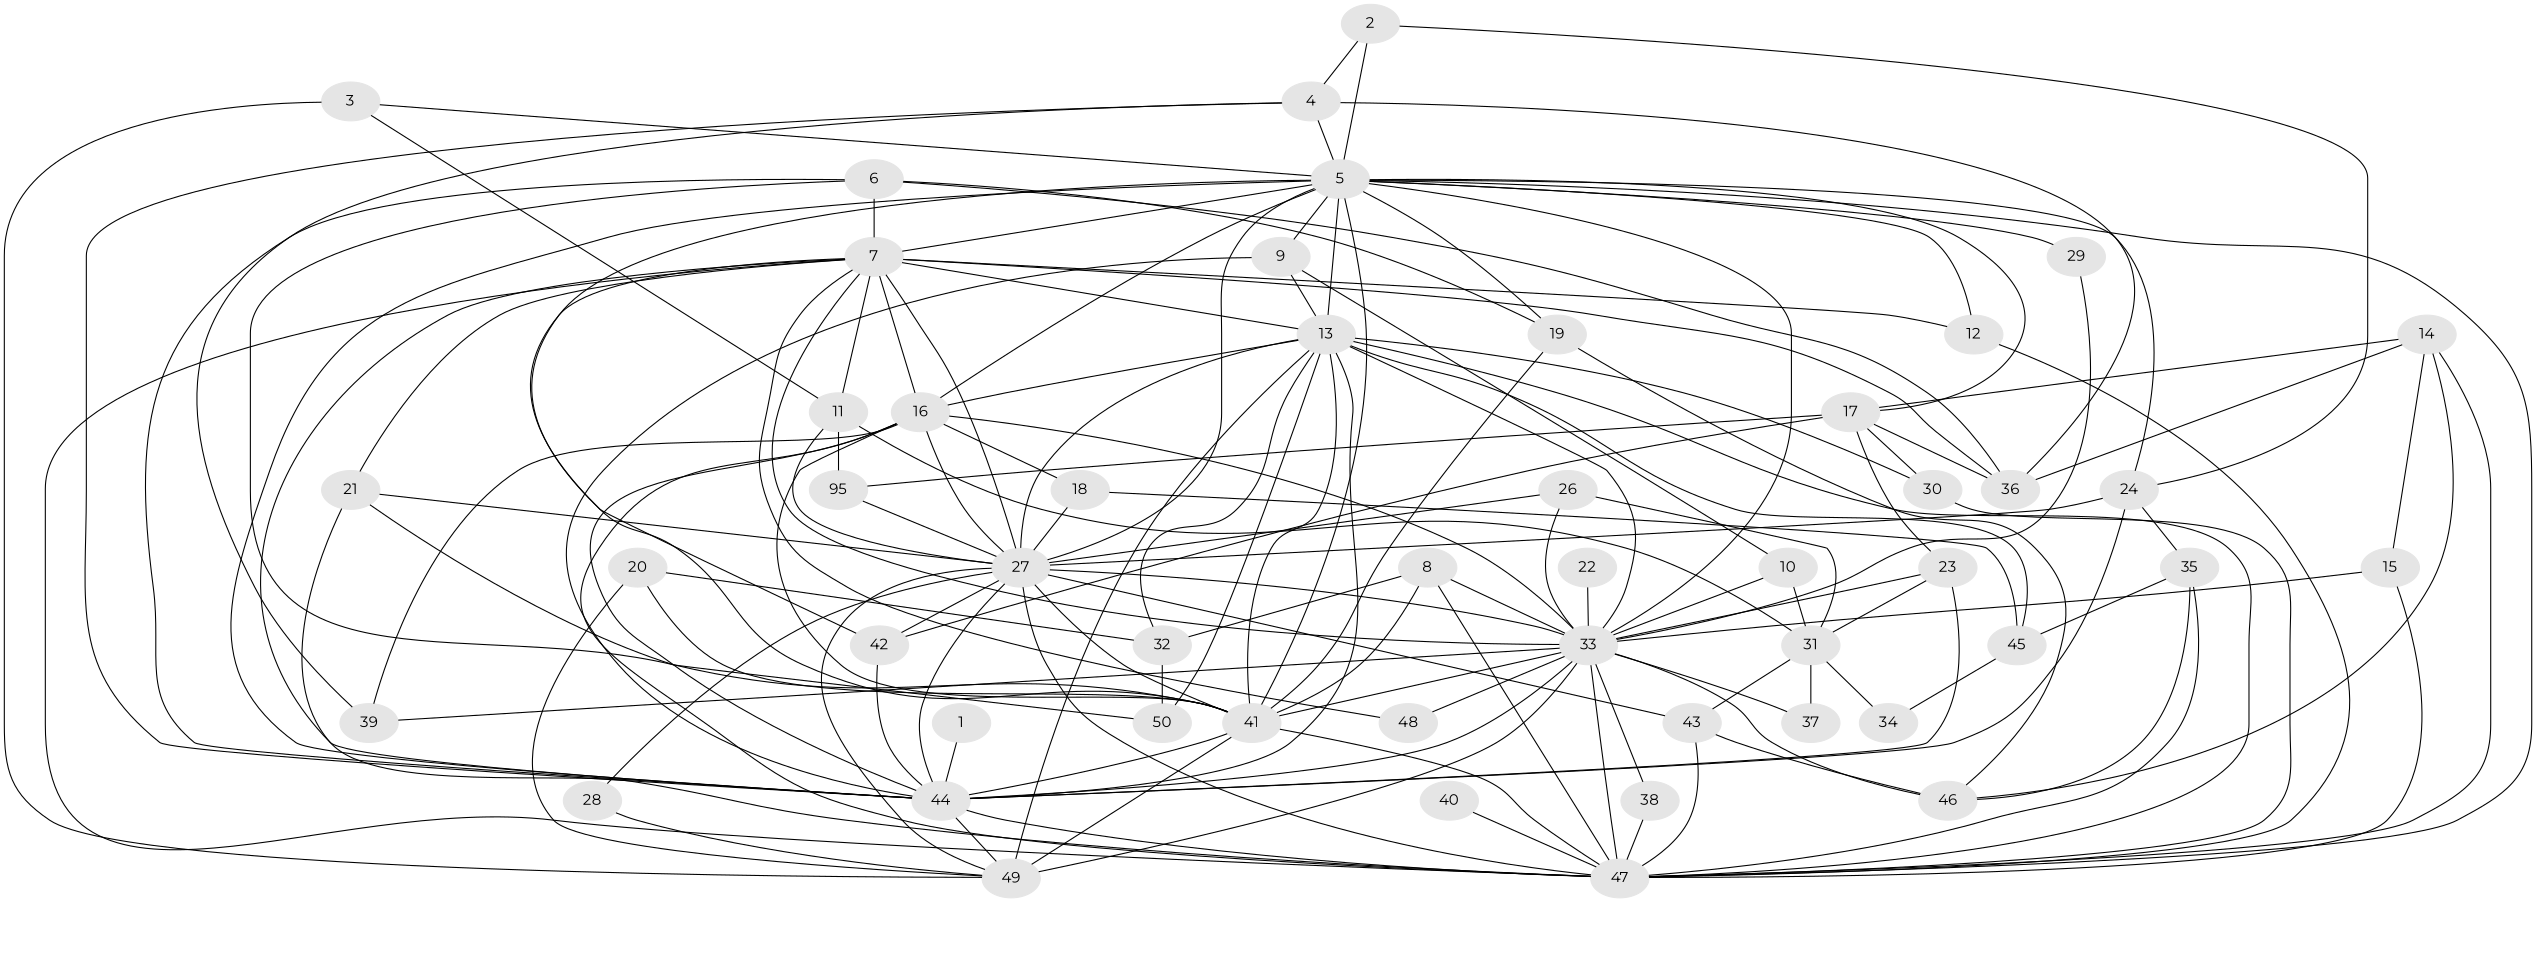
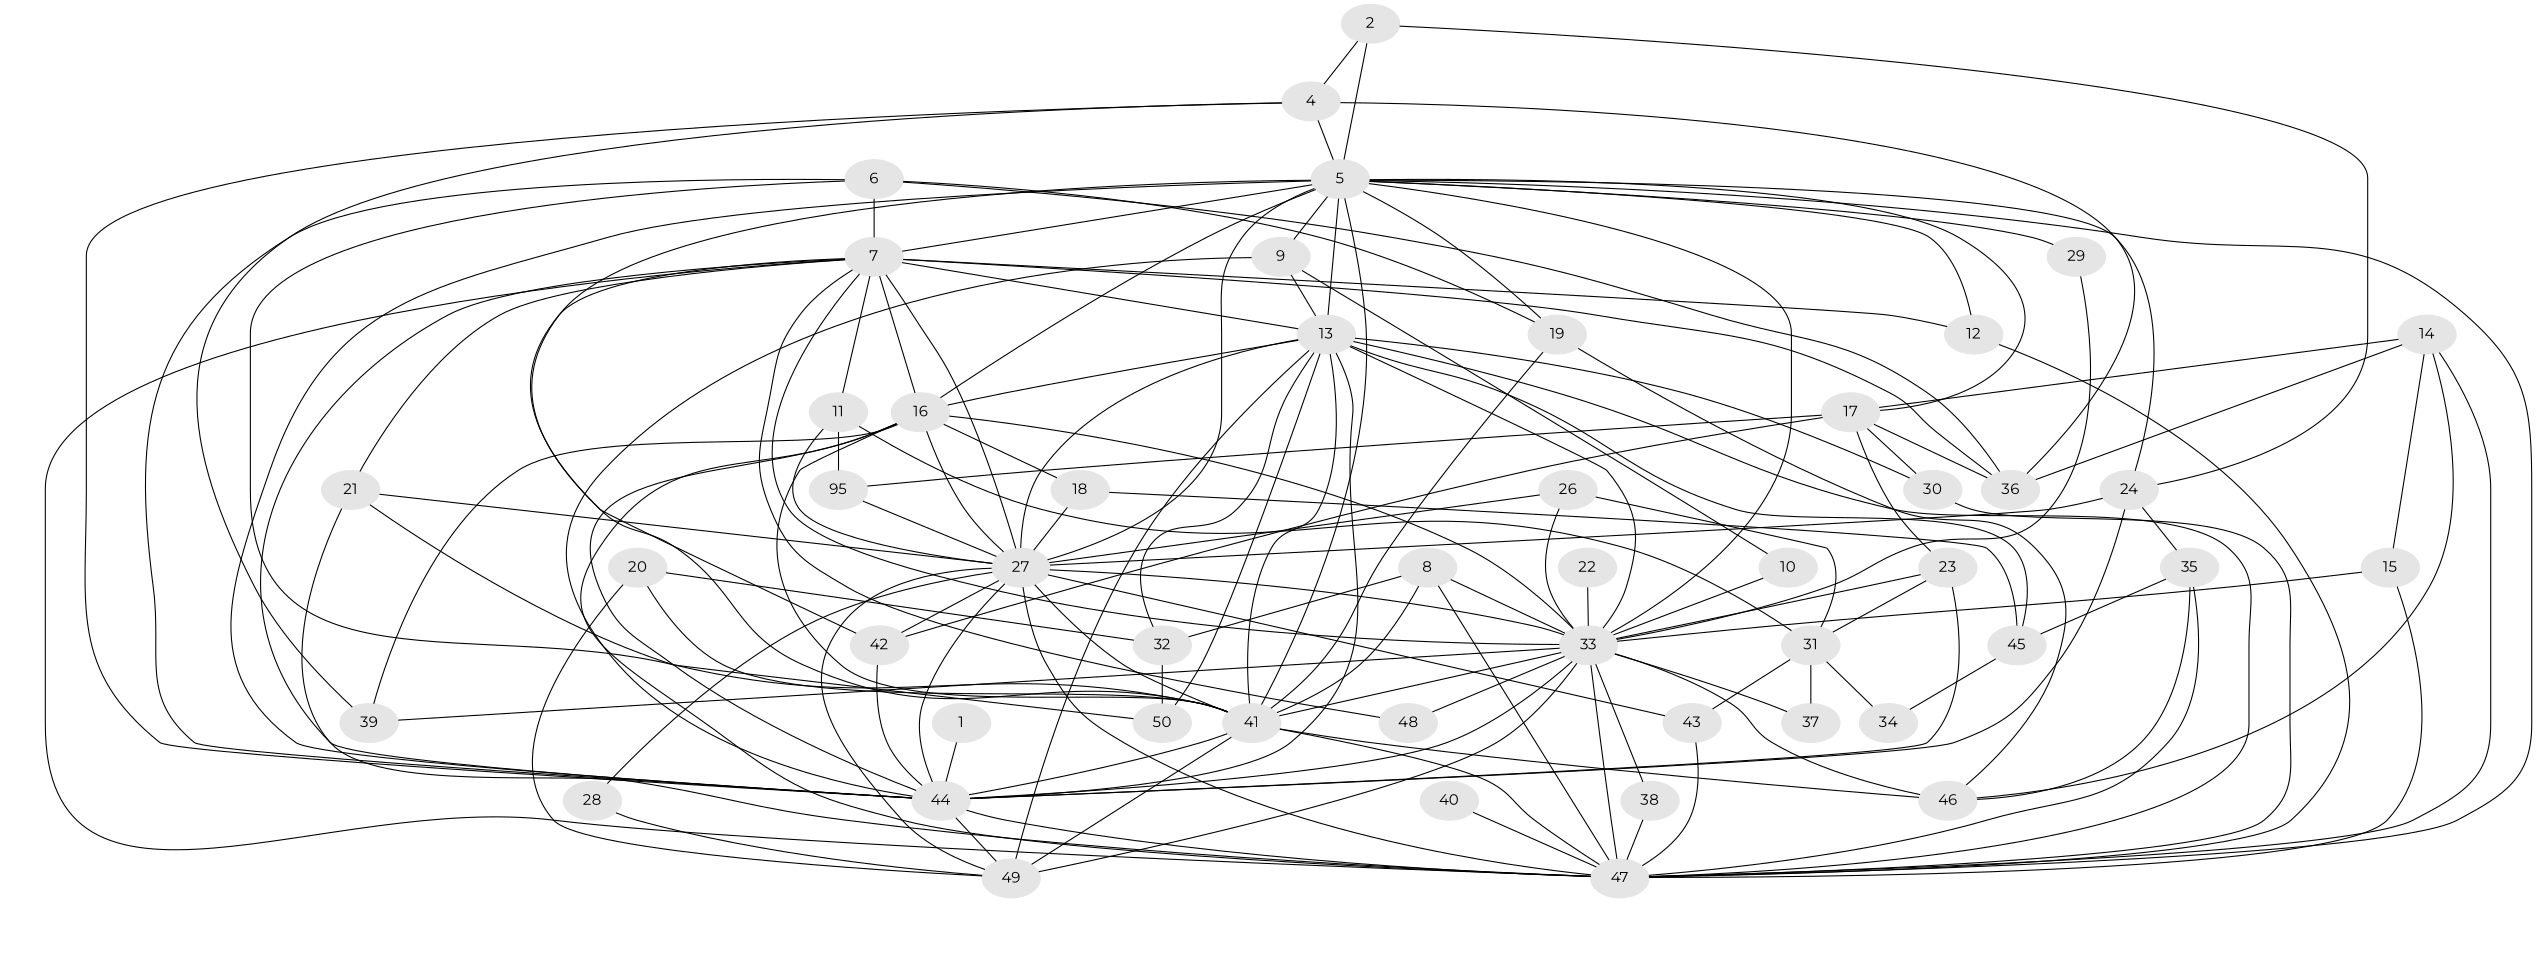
(351, 101) -> none
(1800, 608) -> none
(1766, 752) -> (1535, 762)
